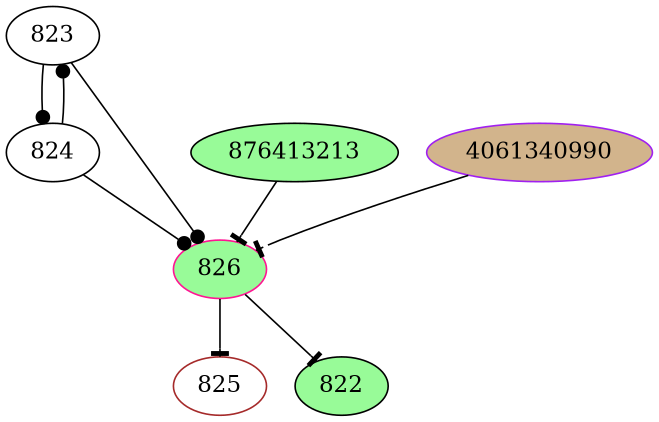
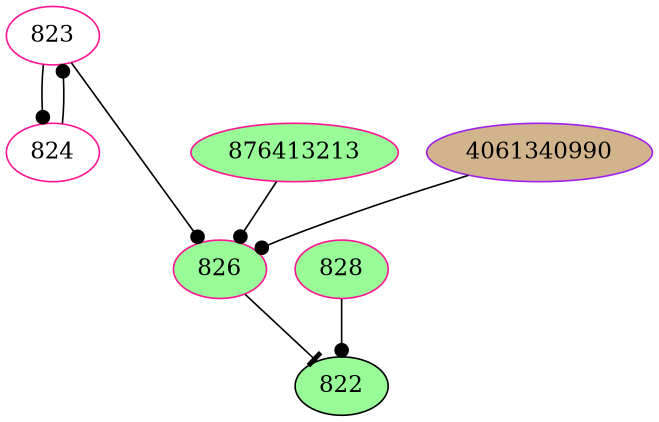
(53, 36) -> (53, 36)
(53, 152) -> (53, 152)
(295, 152) -> (295, 152)
(131, 207) -> none
(259, 208) -> (259, 208)
(367, 208) -> (367, 208)
none -> (342, 269)
(220, 386) -> none
